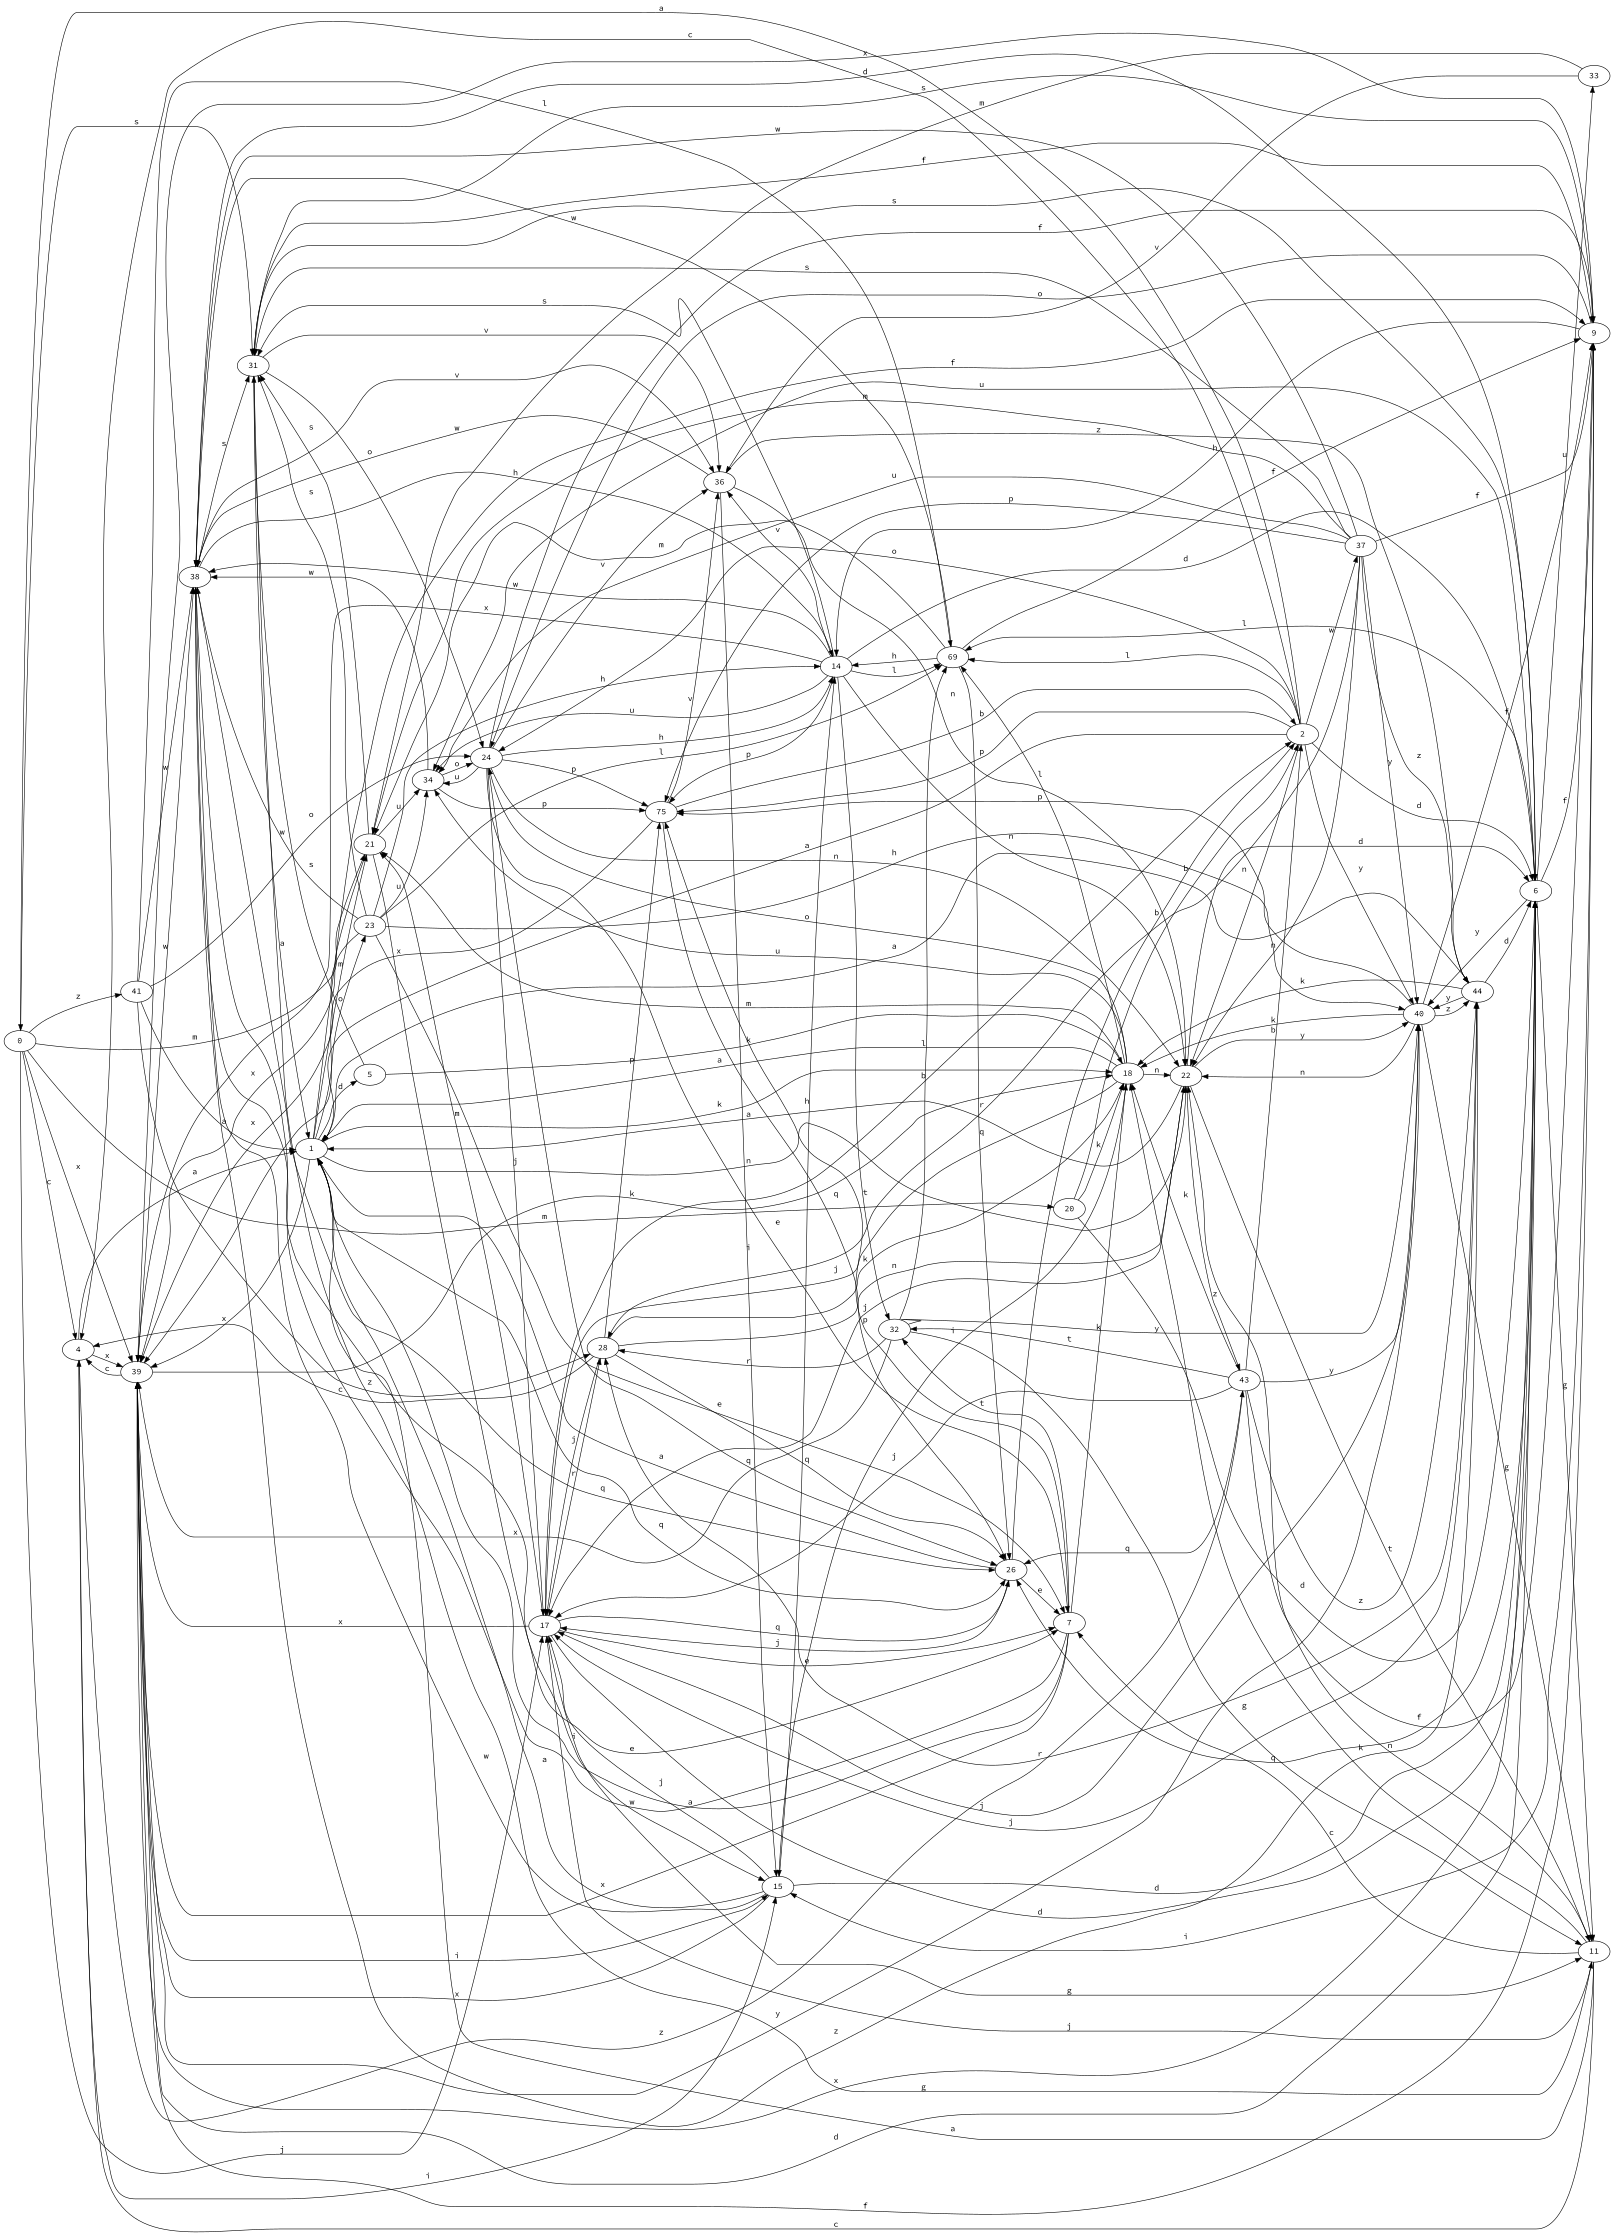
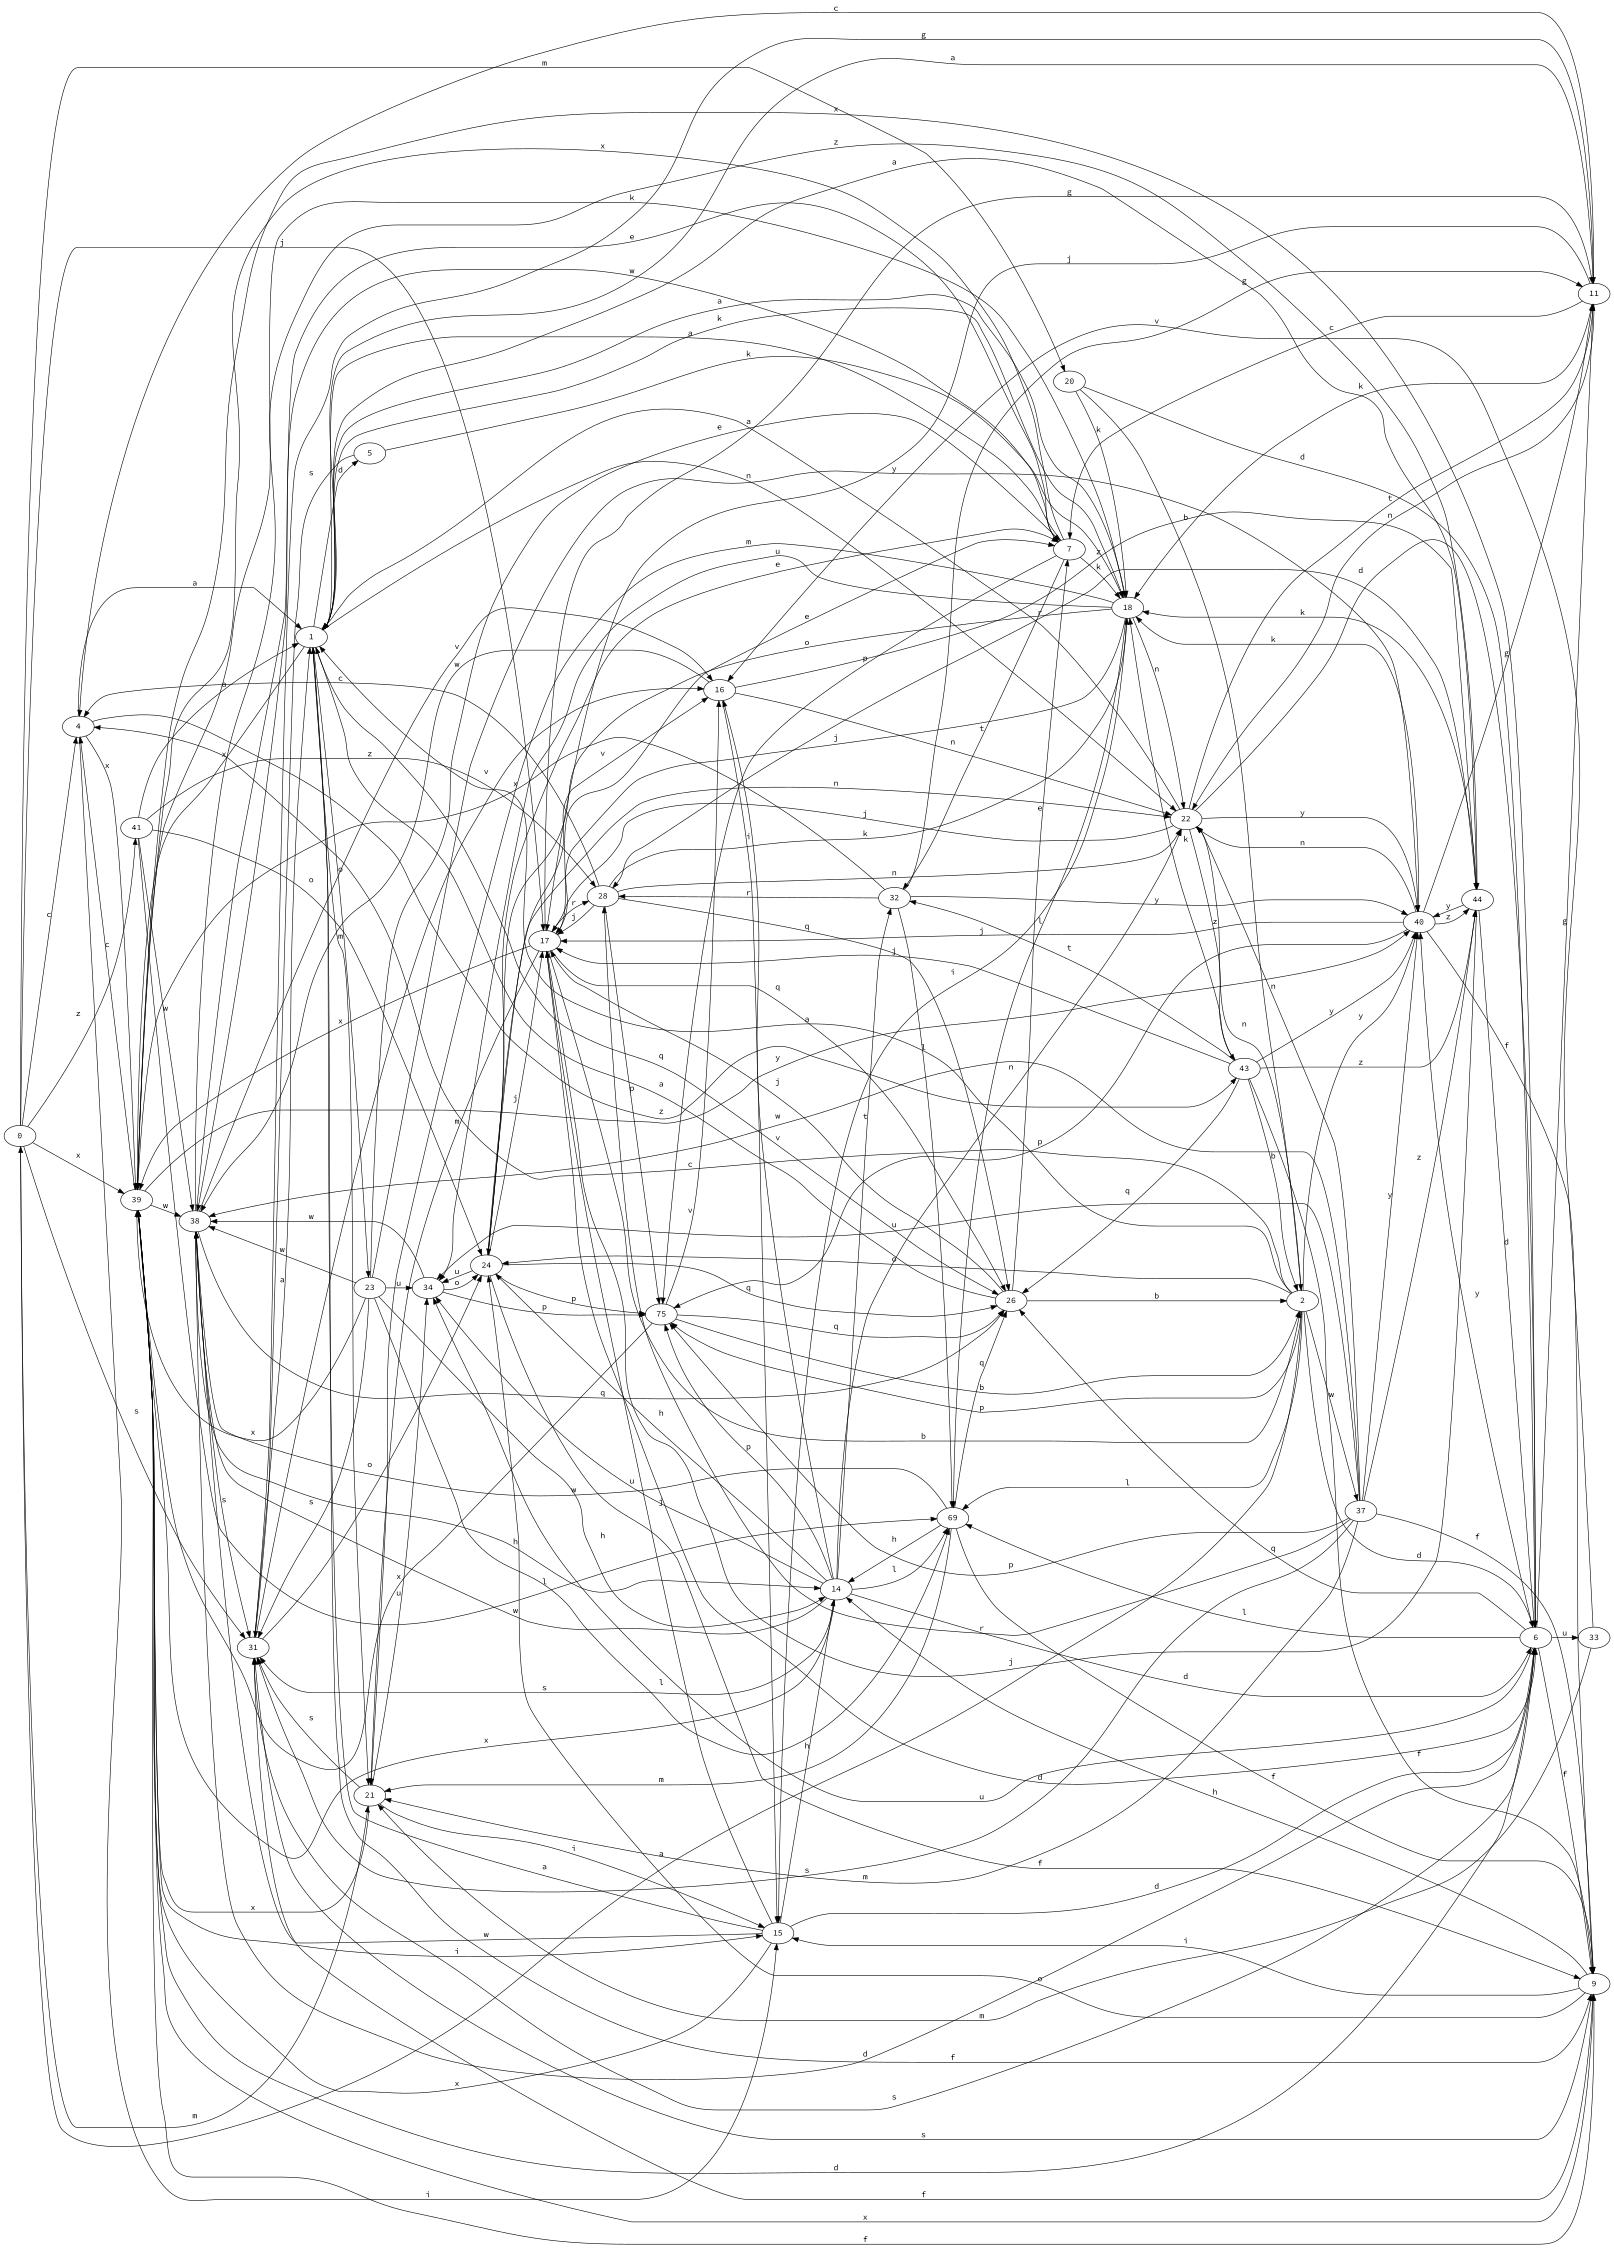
(720, 482) -> (720, 690)
(676, 742) -> (661, 1432)
(895, 853) -> (895, 469)
